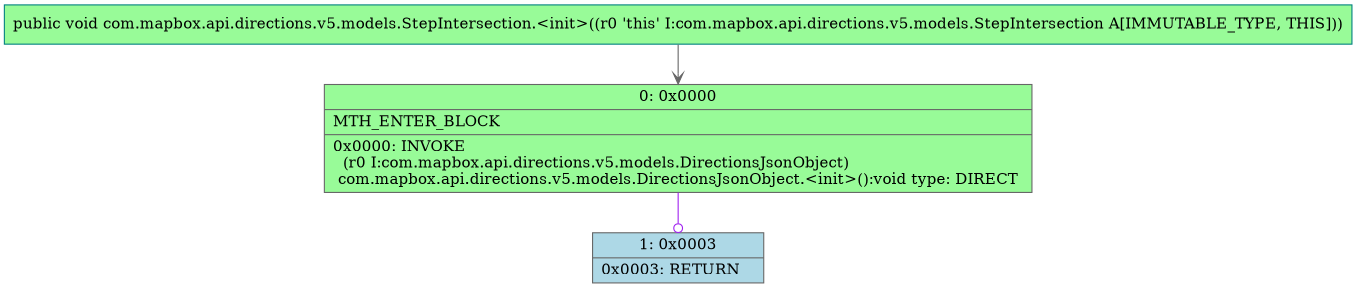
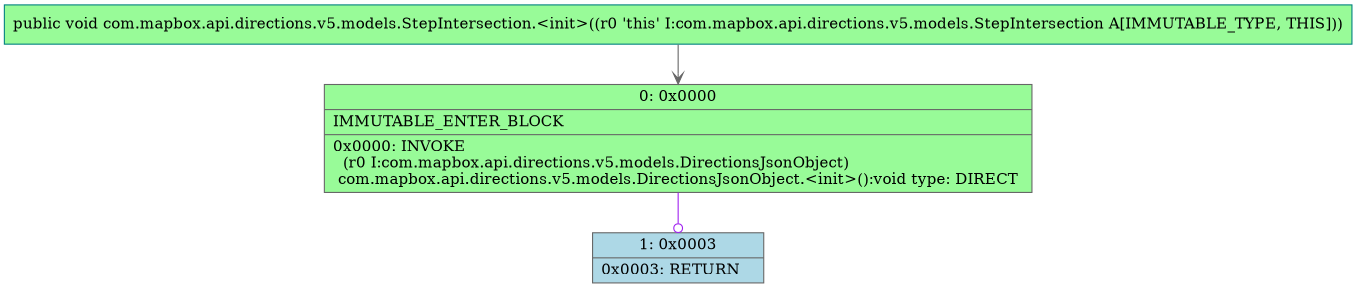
(417, 122) -> (449, 122)
